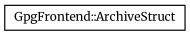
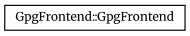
(95, 18) -> (95, 18)
